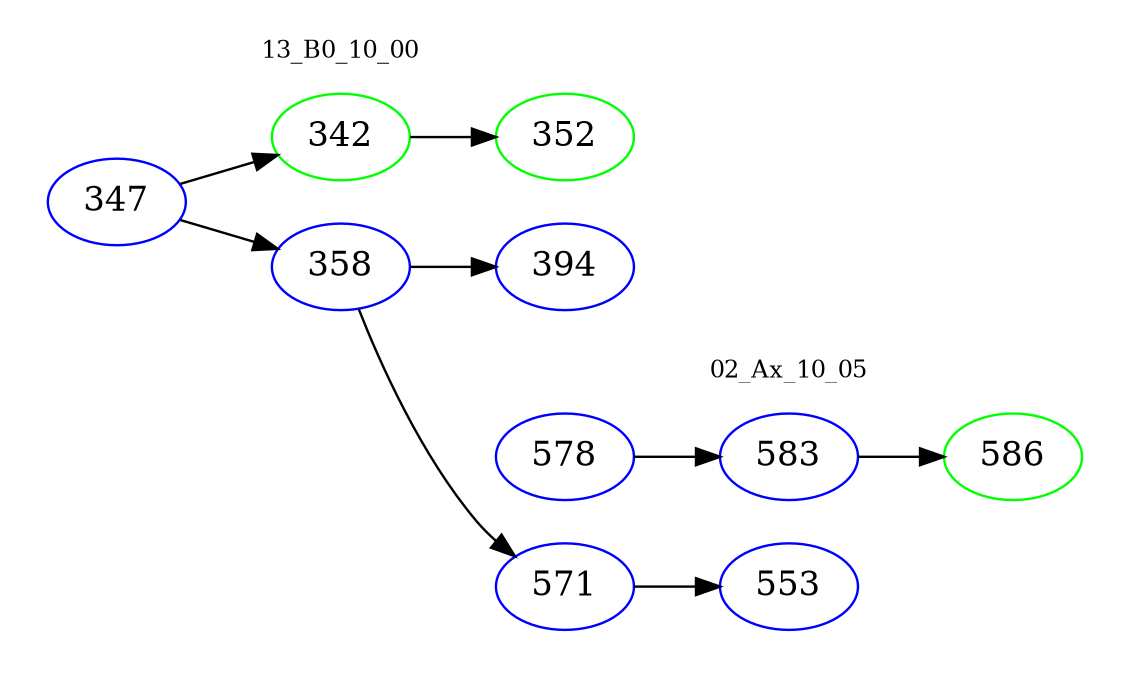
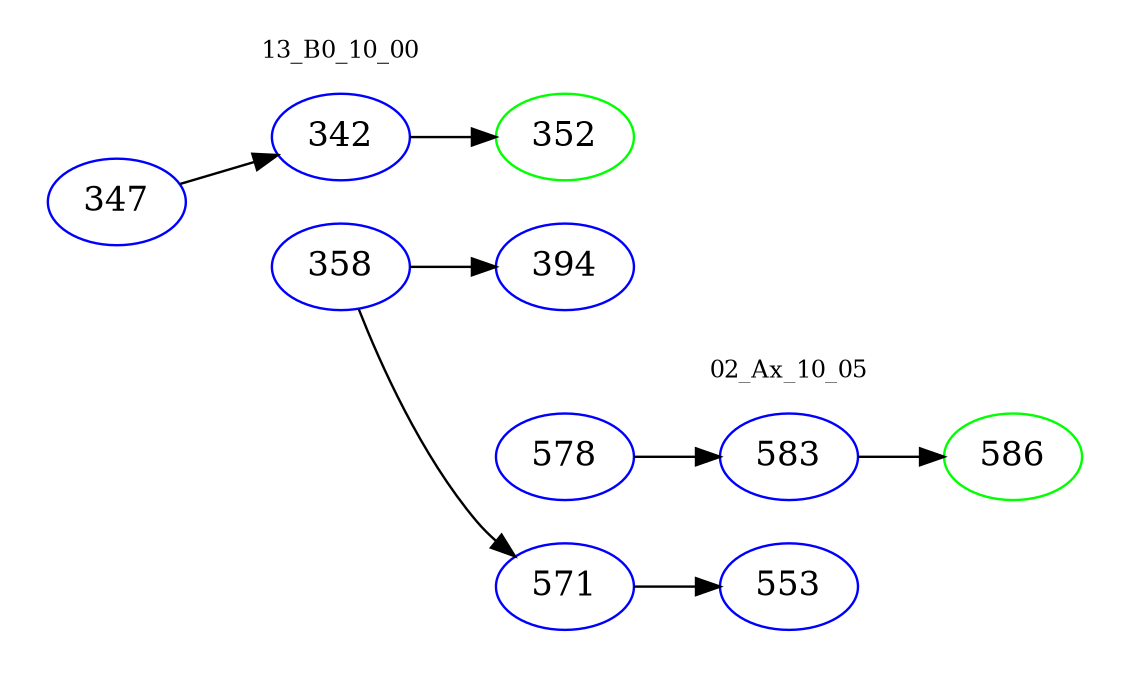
(341, 137) -> (341, 137)
(217, 231) -> none
